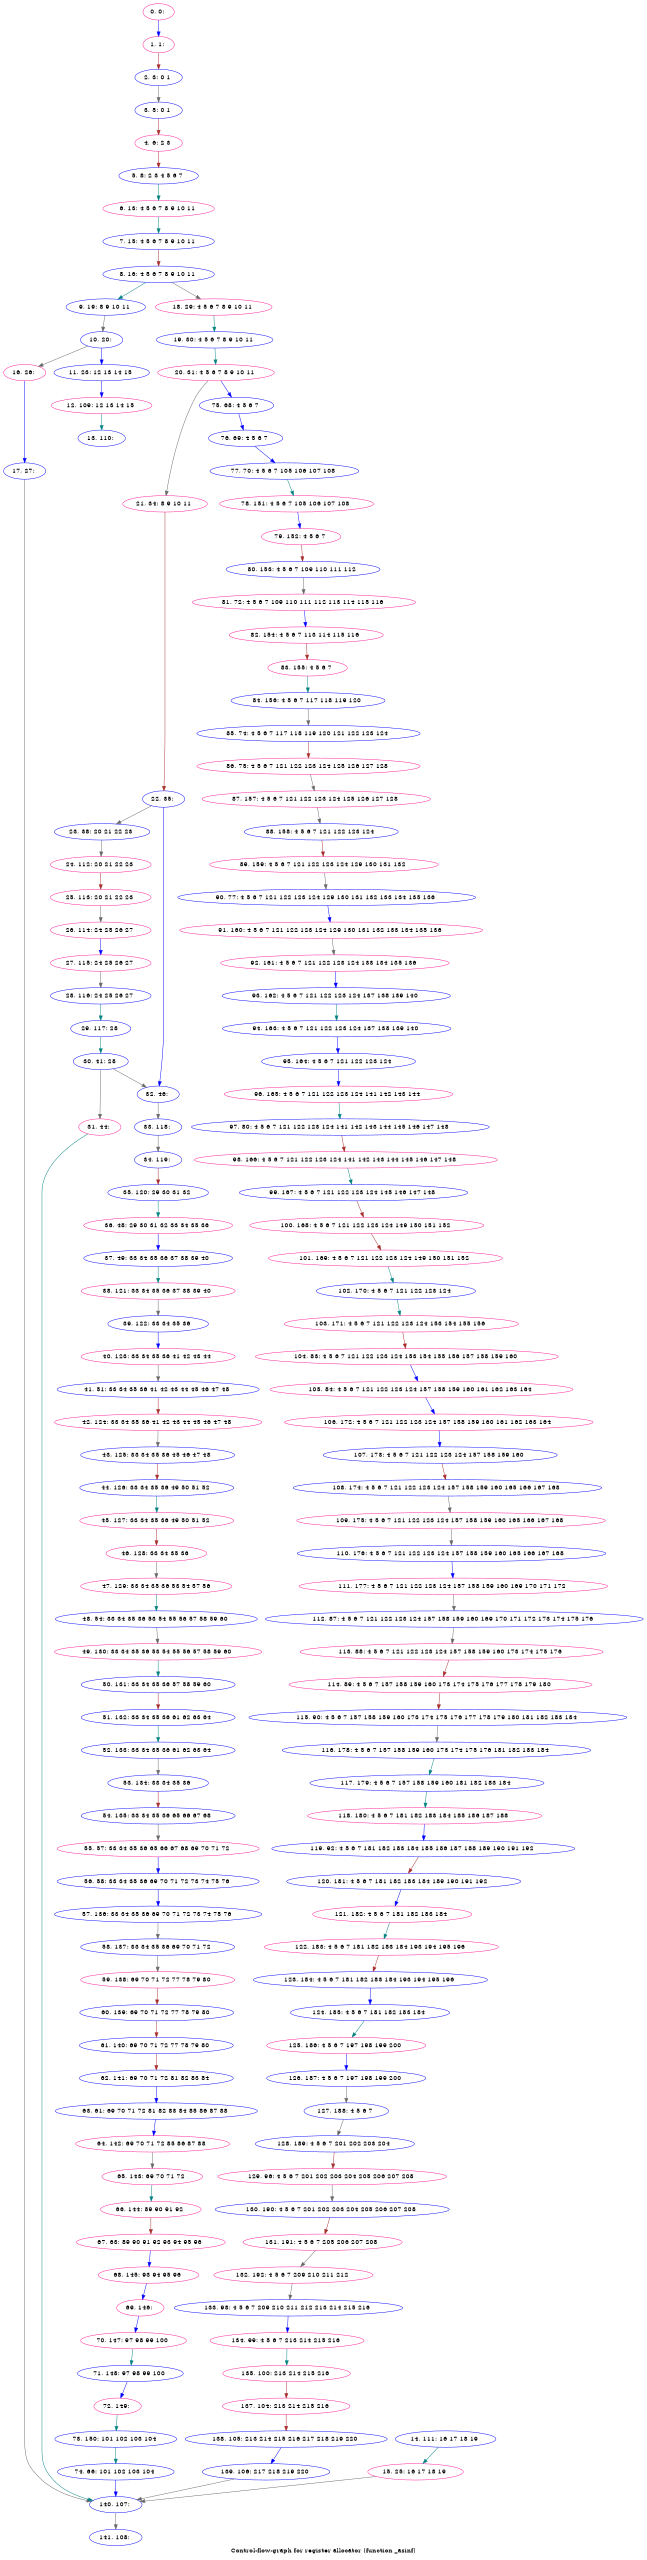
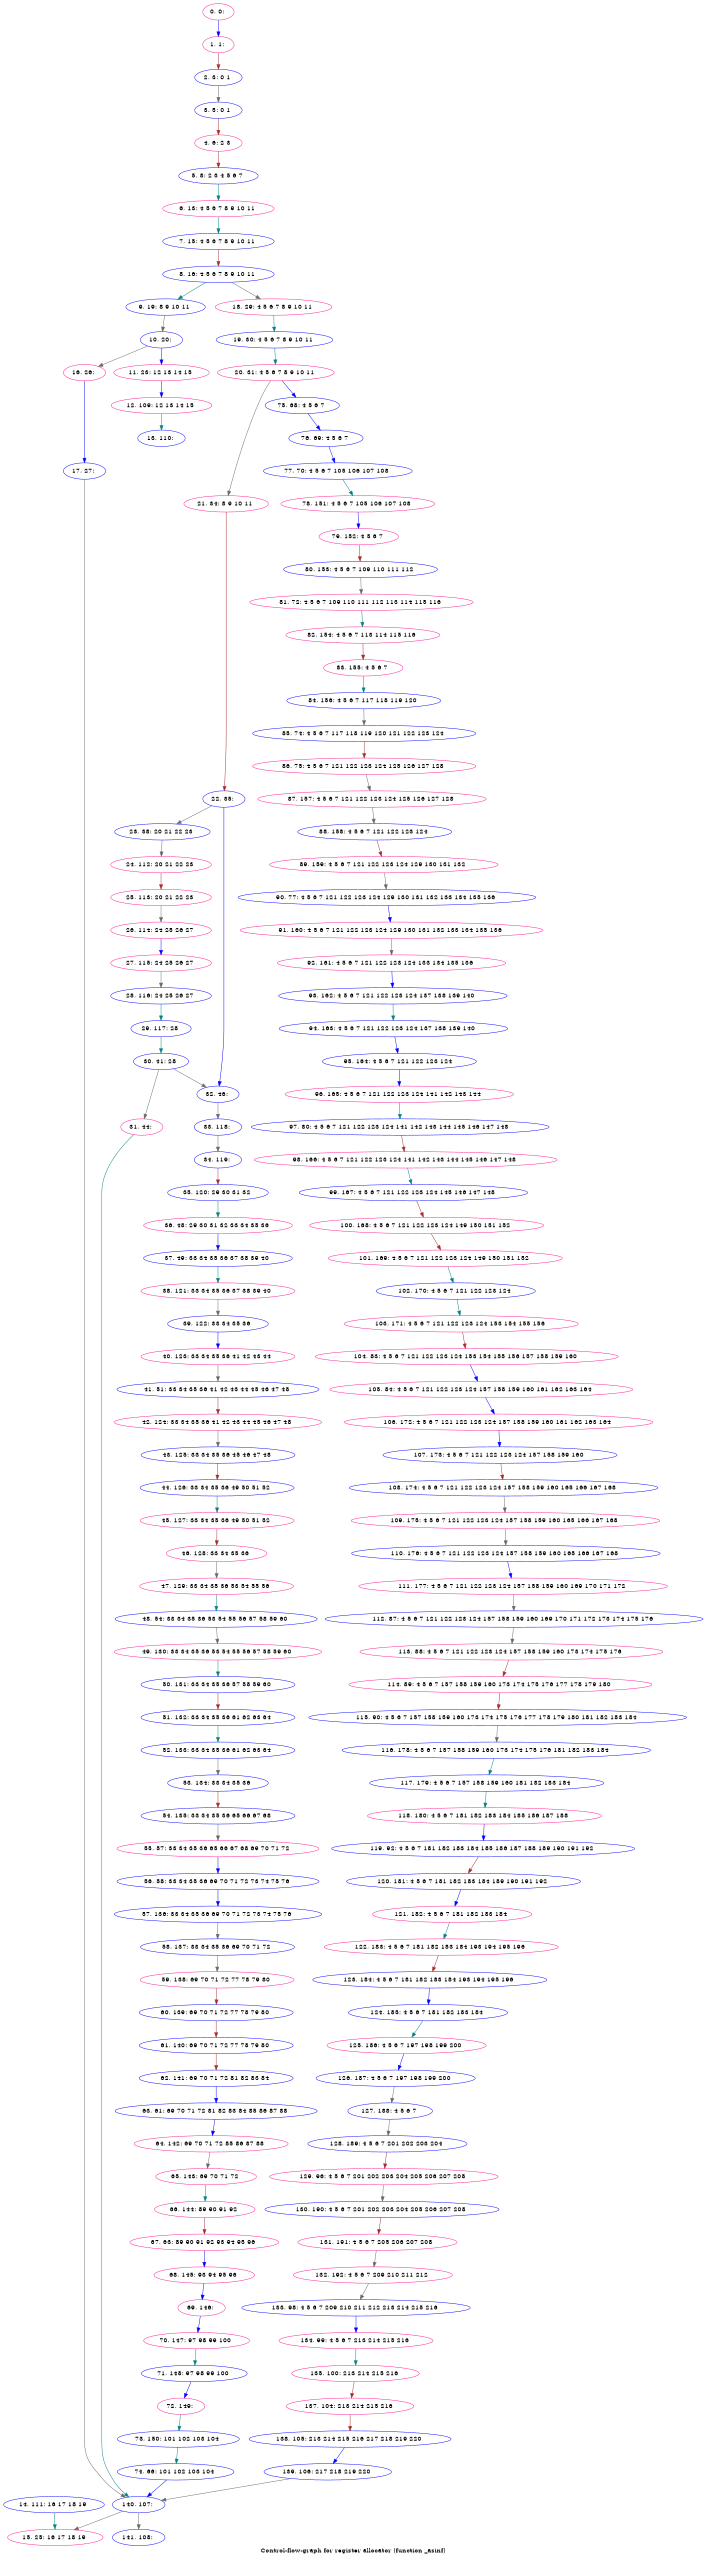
(102, 373) -> (161, 373)
(305, 616) -> (362, 616)
(156, 1586) -> (217, 1586)
(261, 2489) -> (101, 2520)
